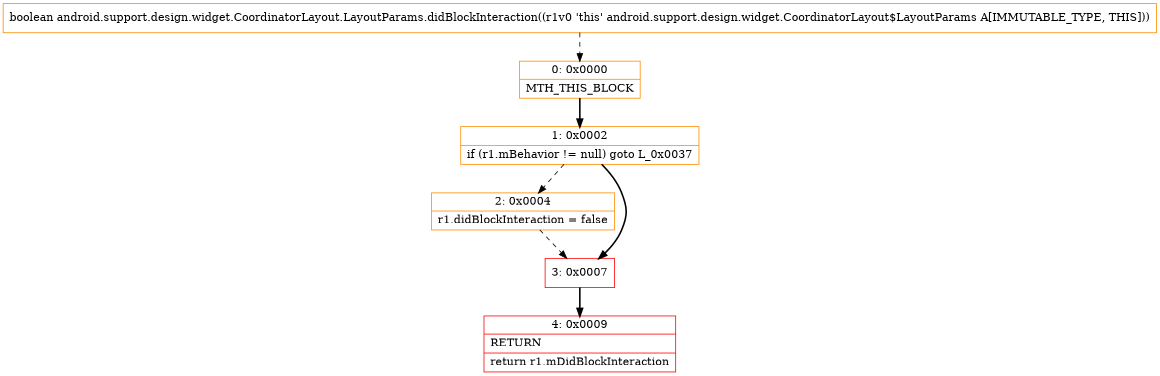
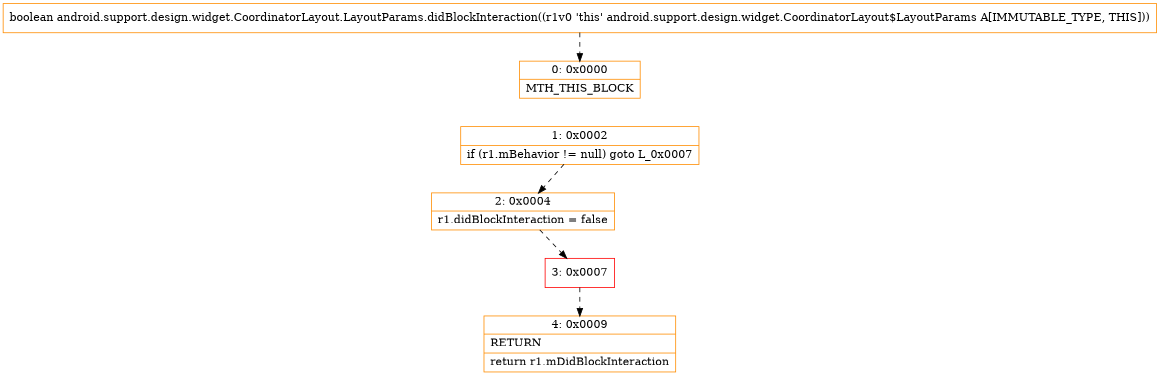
(580, 109) -> none
(580, 155) -> (580, 155)
(626, 208) -> none
(580, 298) -> (580, 298)
(580, 344) -> (580, 344)
